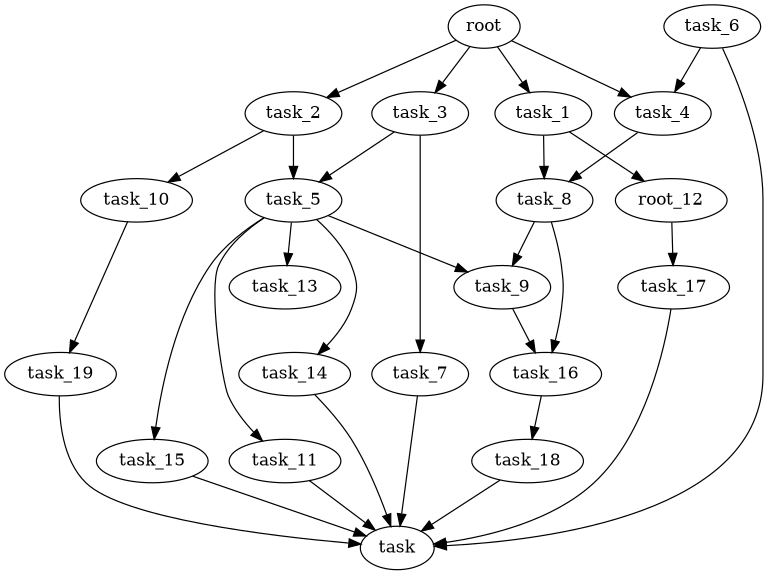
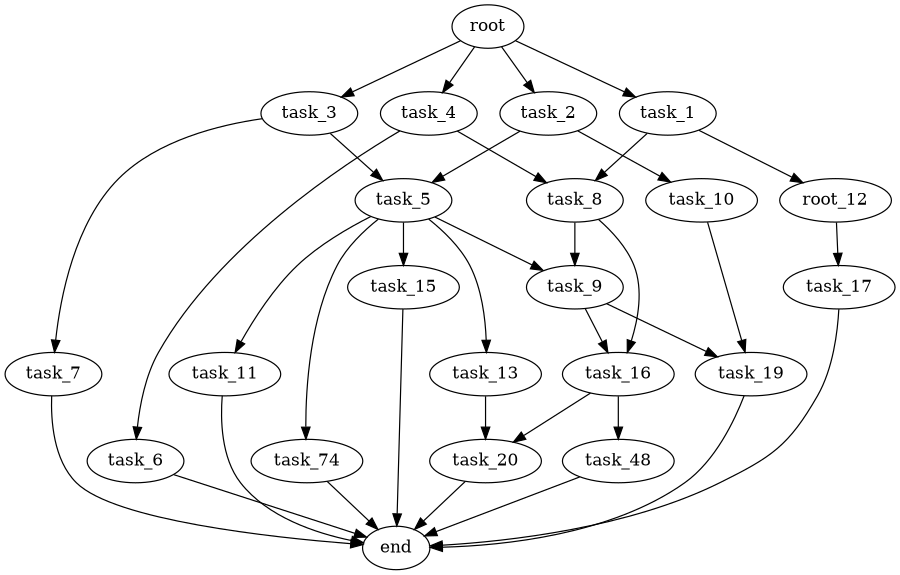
(691, 64) -> (237, 254)
none -> (657, 328)
(295, 374) -> (307, 461)
none -> (486, 461)
(528, 461) -> (618, 461)
(397, 548) -> (396, 548)
